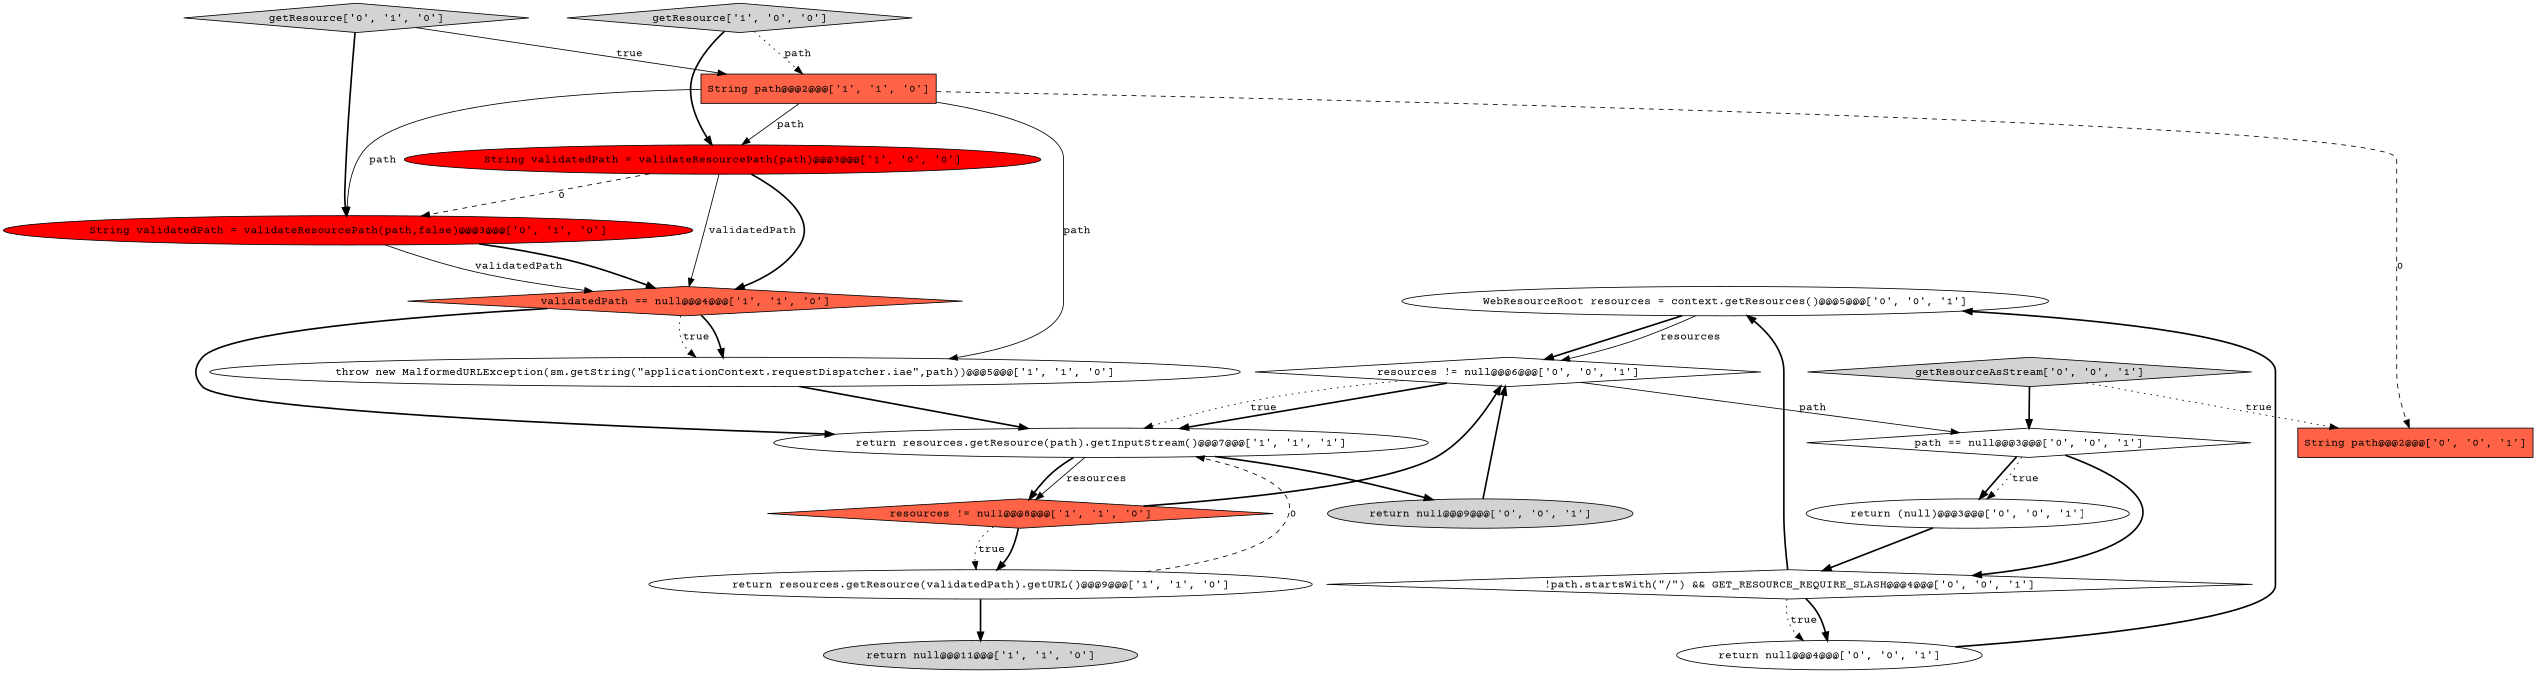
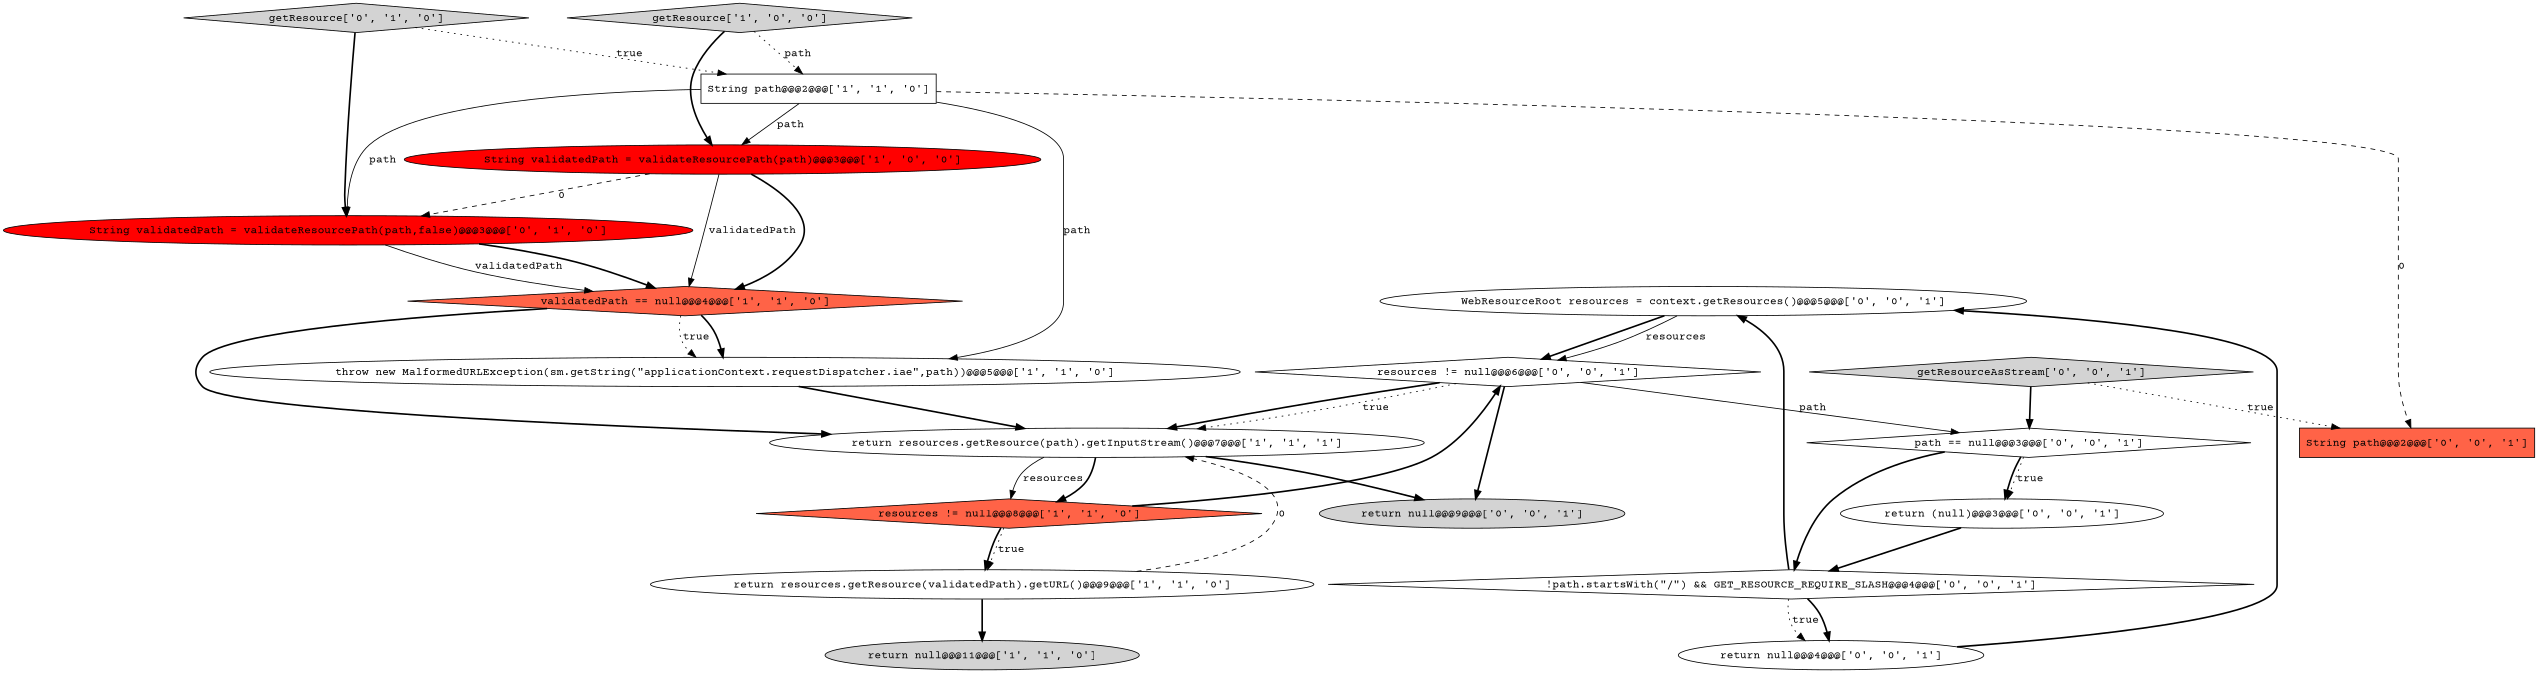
(567, 50) -> (567, 50)
(819, 89) -> (819, 89)
(1493, 447) -> (1491, 439)
